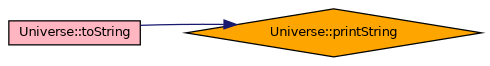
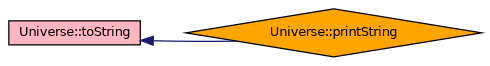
(182, 24) -> (195, 41)
